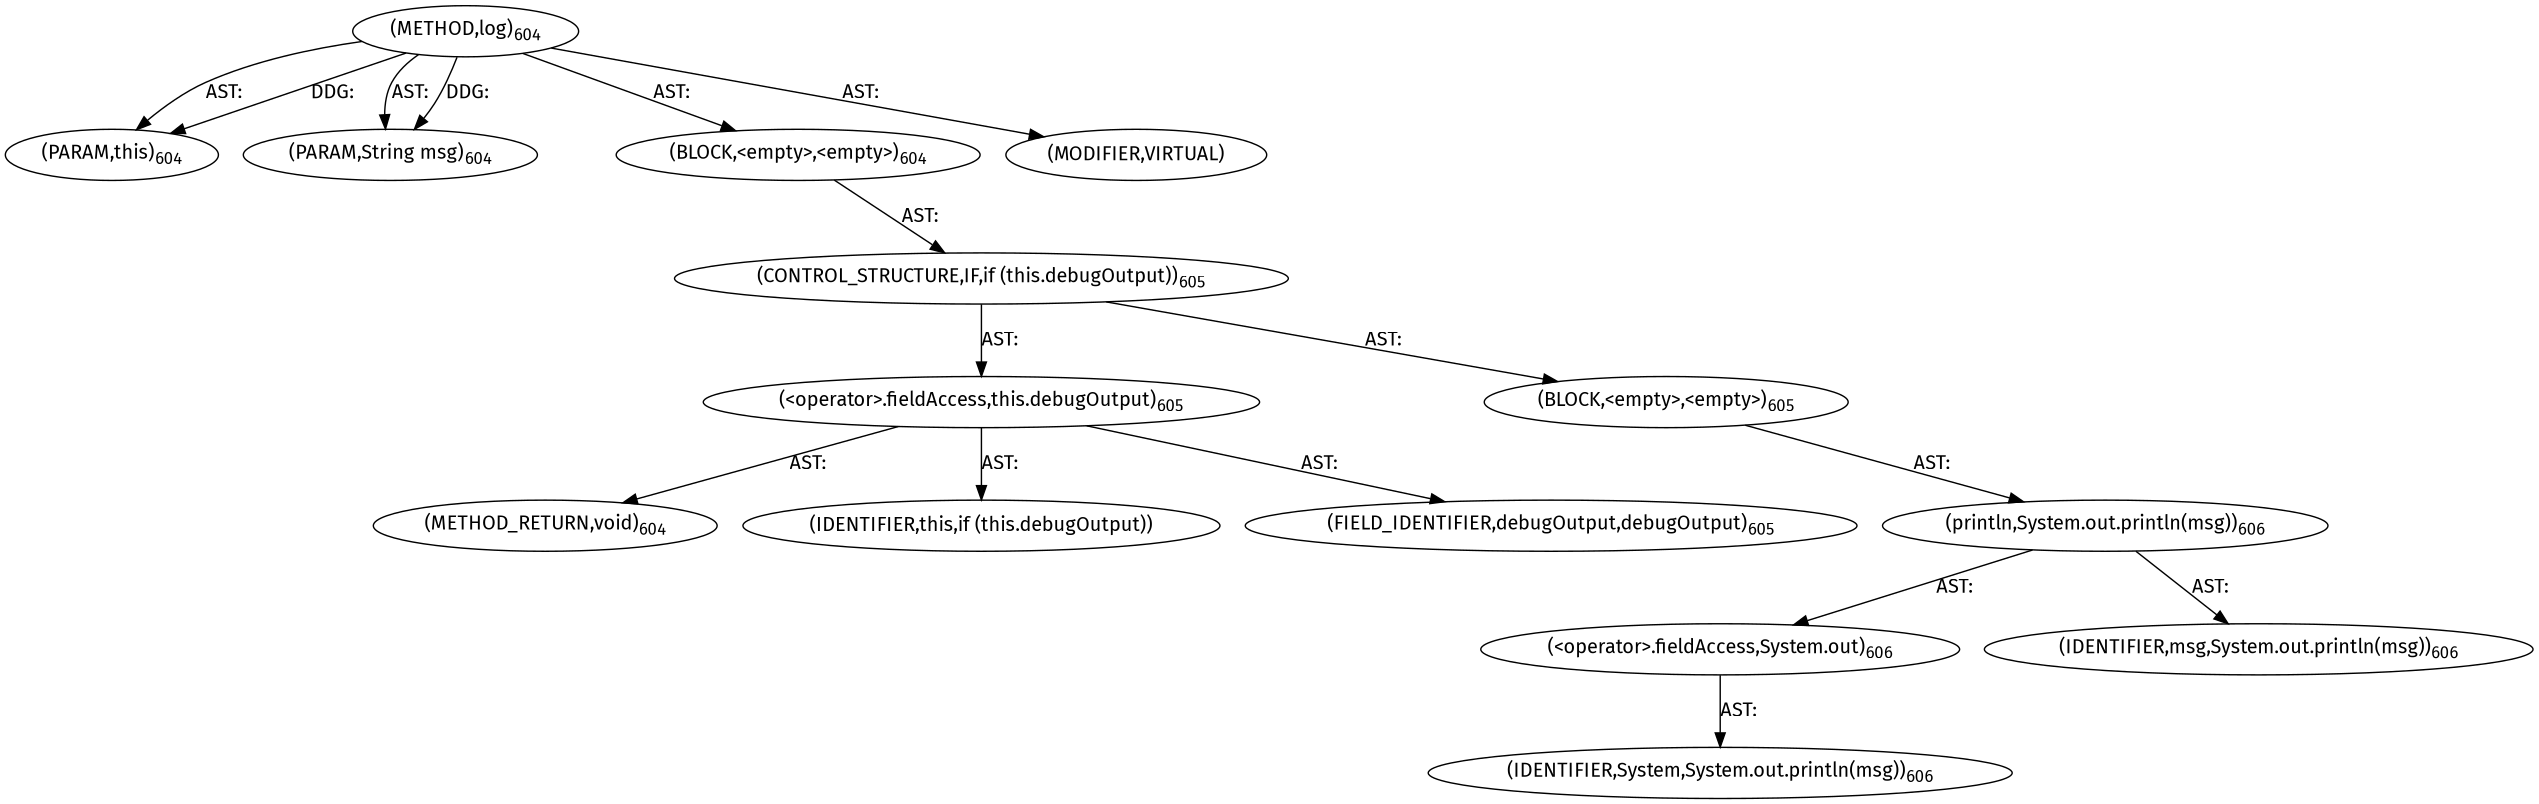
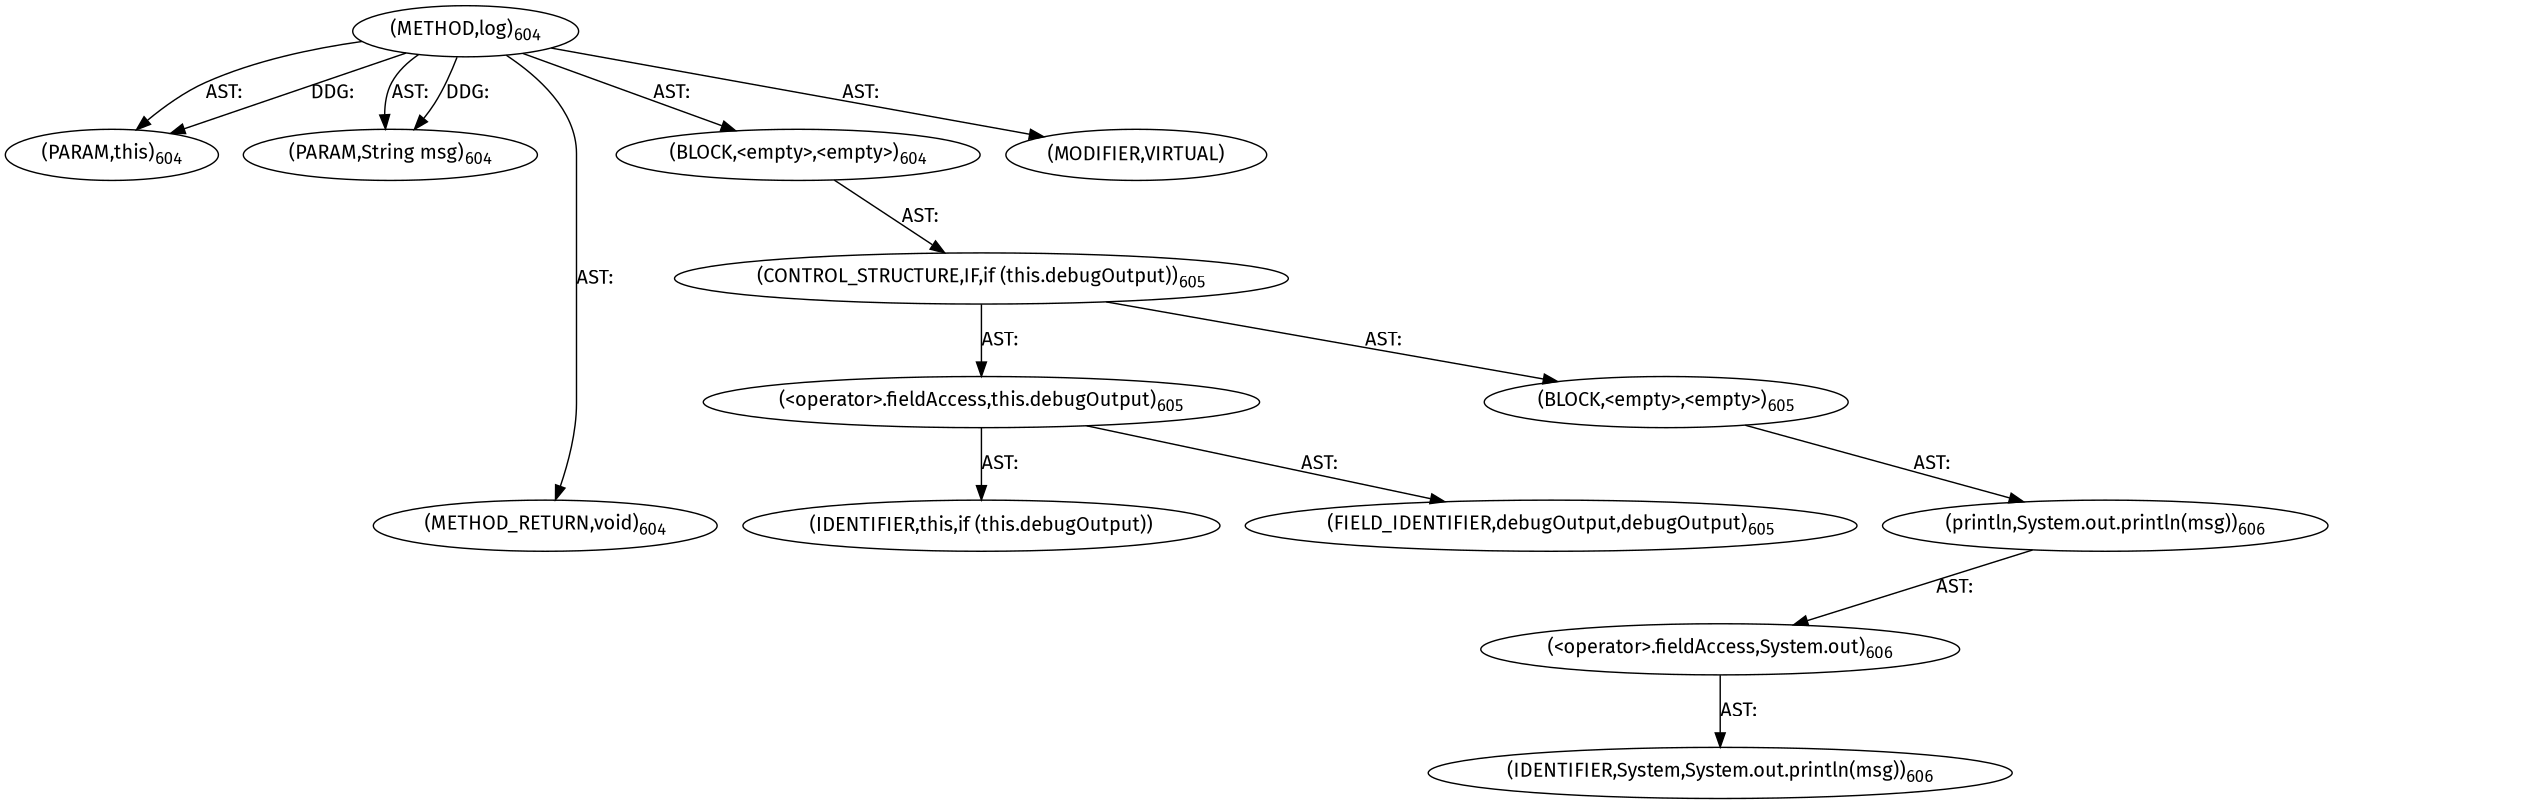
(768, 463) -> (576, 258)
(2259, 649) -> none
